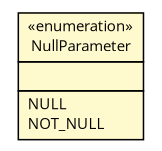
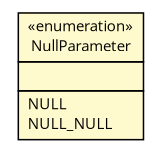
(66, 124) -> (71, 124)
